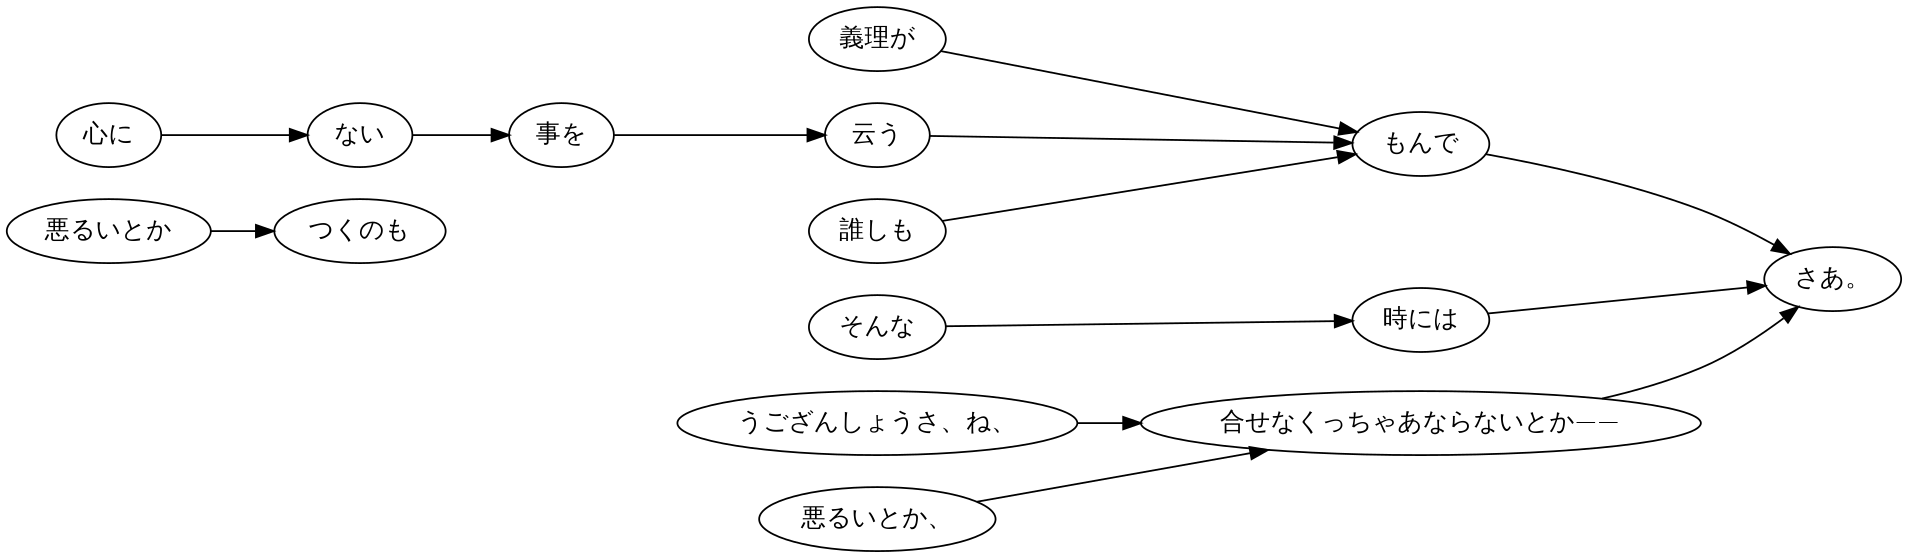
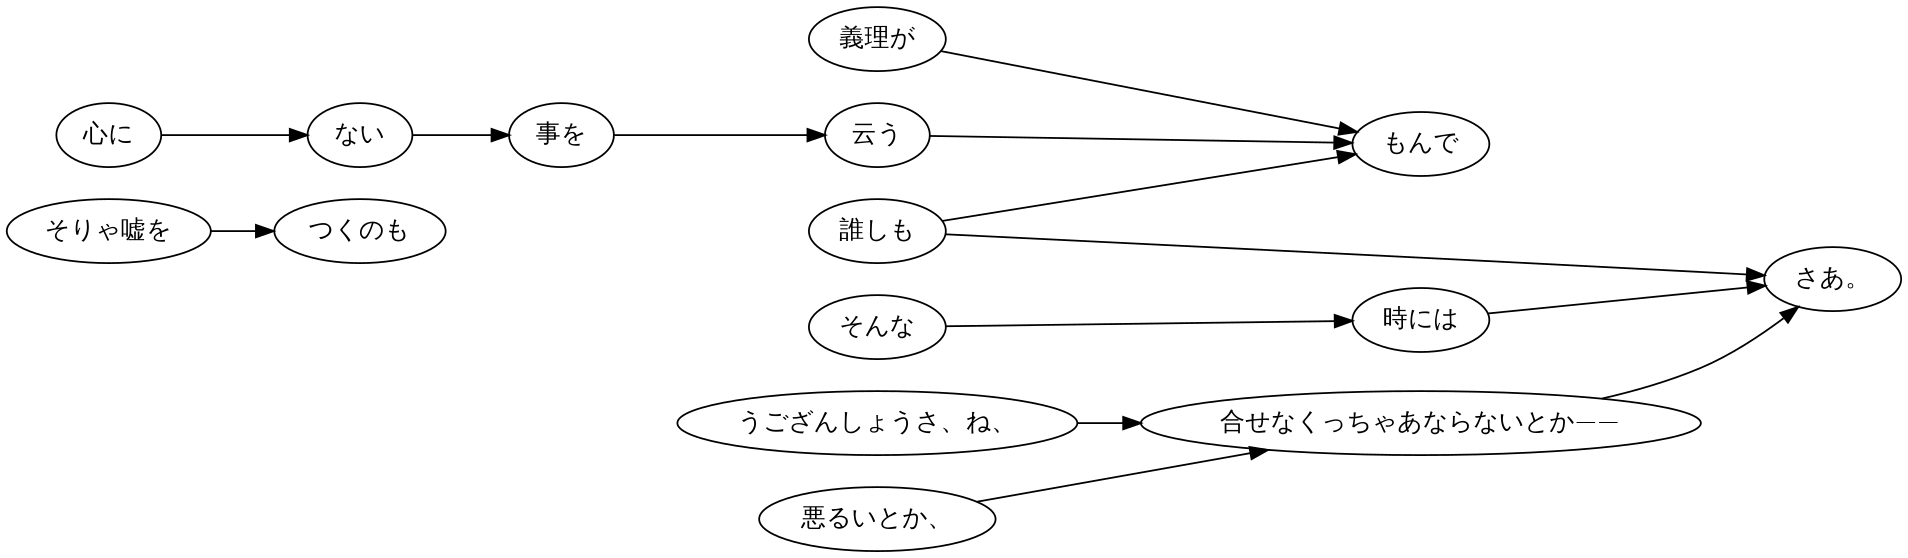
(1634, 188) -> (1346, 254)
(109, 231) -> (109, 231)
